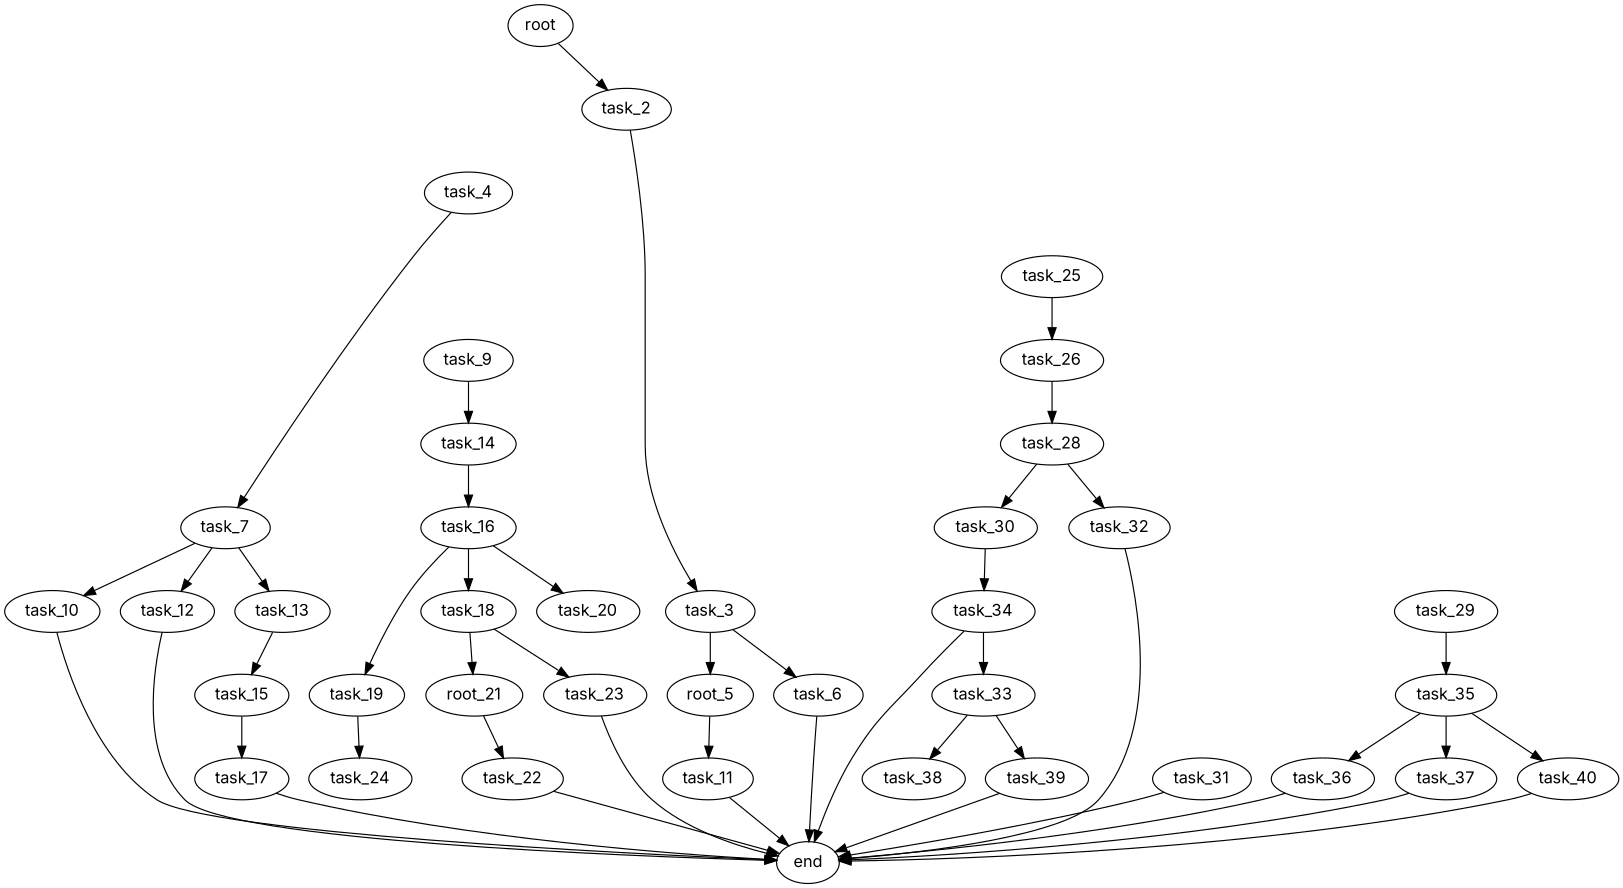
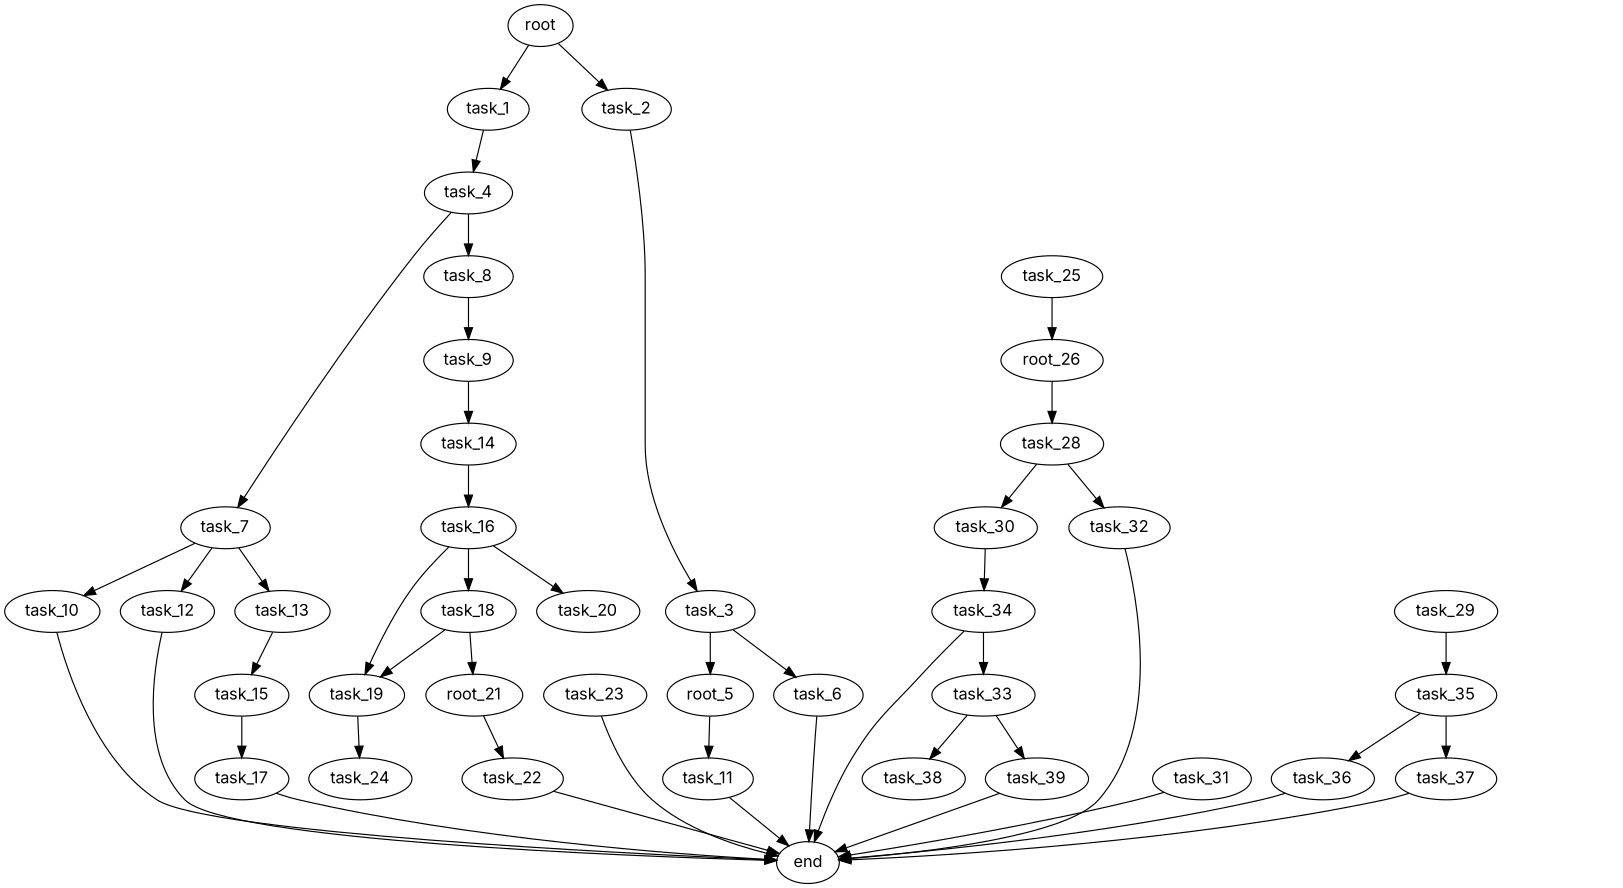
none -> (488, 109)
none -> (468, 277)
(1052, 360) -> (1052, 360)
(526, 650) -> (418, 650)
(1568, 779) -> none
